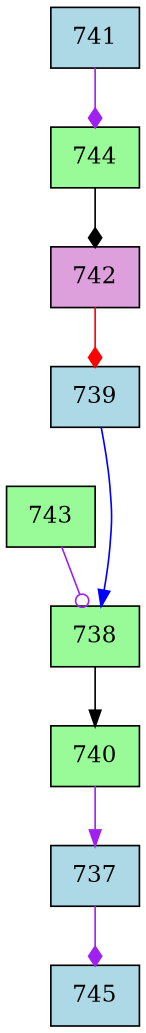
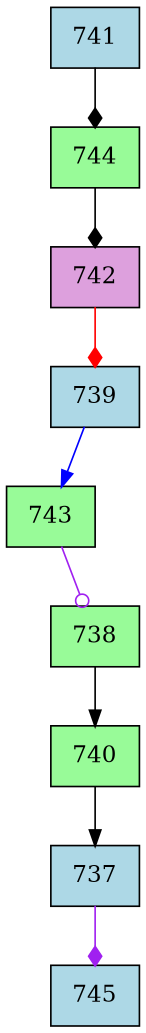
(95, 88) -> (95, 88)
(111, 508) -> (76, 449)
(95, 808) -> (95, 808)
